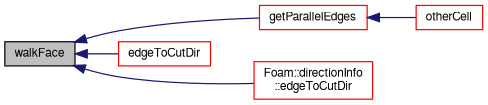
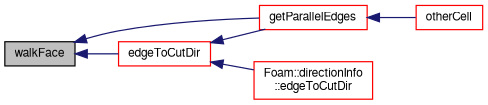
none -> (244, 34)
(169, 82) -> (238, 67)
